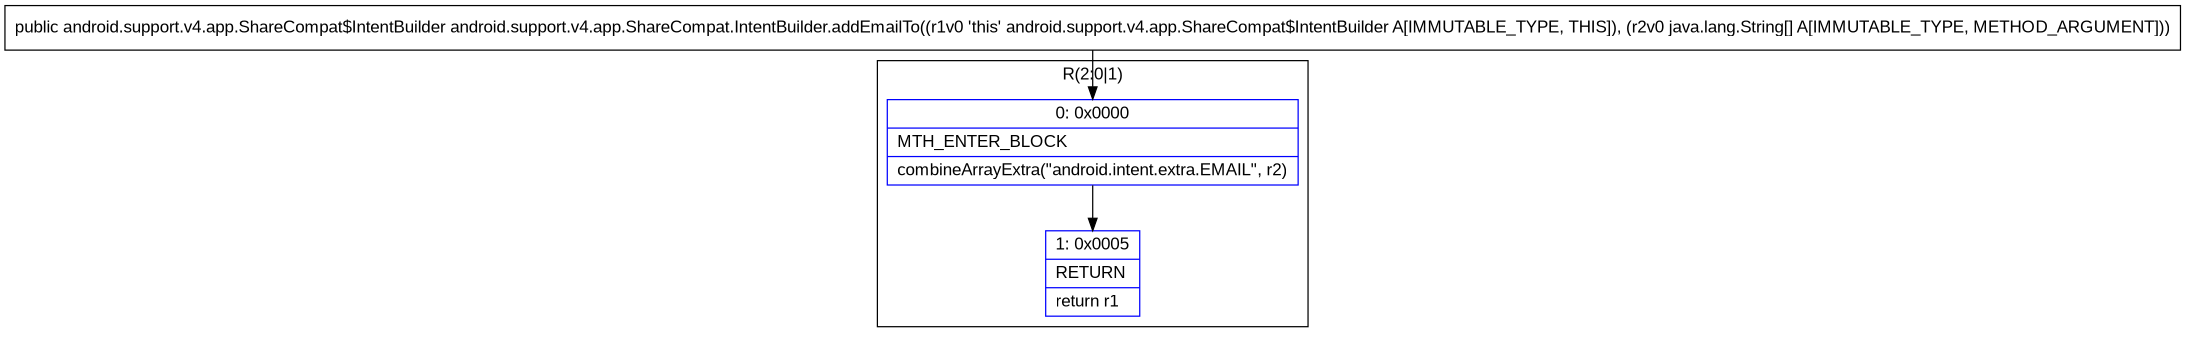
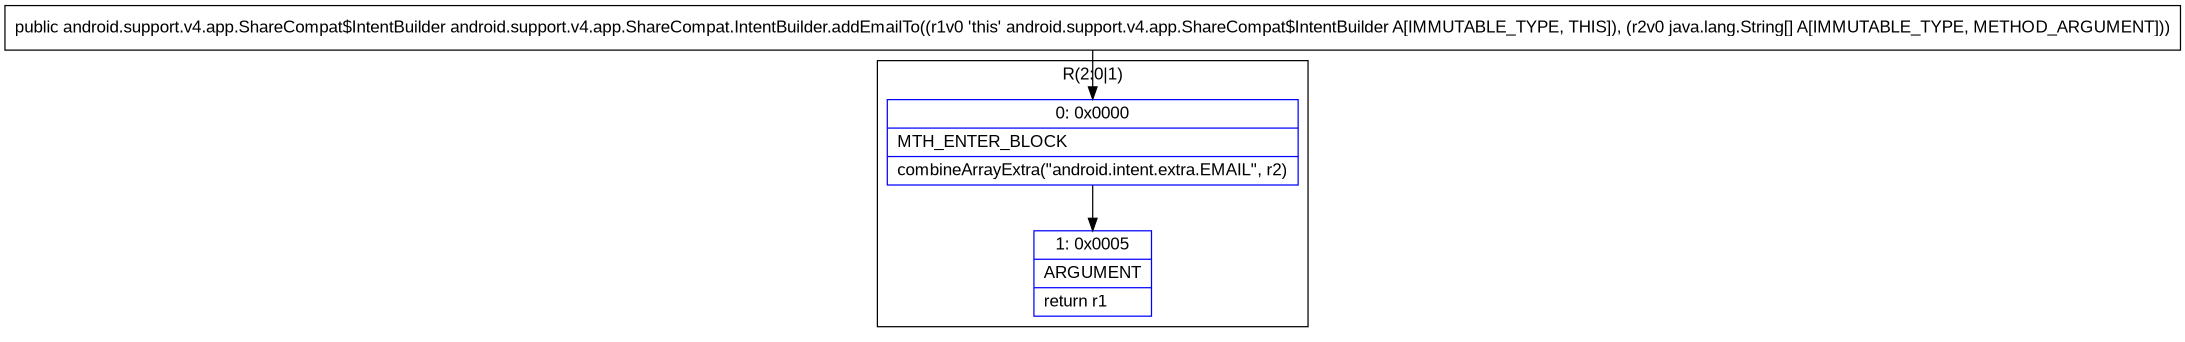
(1091, 273) -> (1093, 273)
